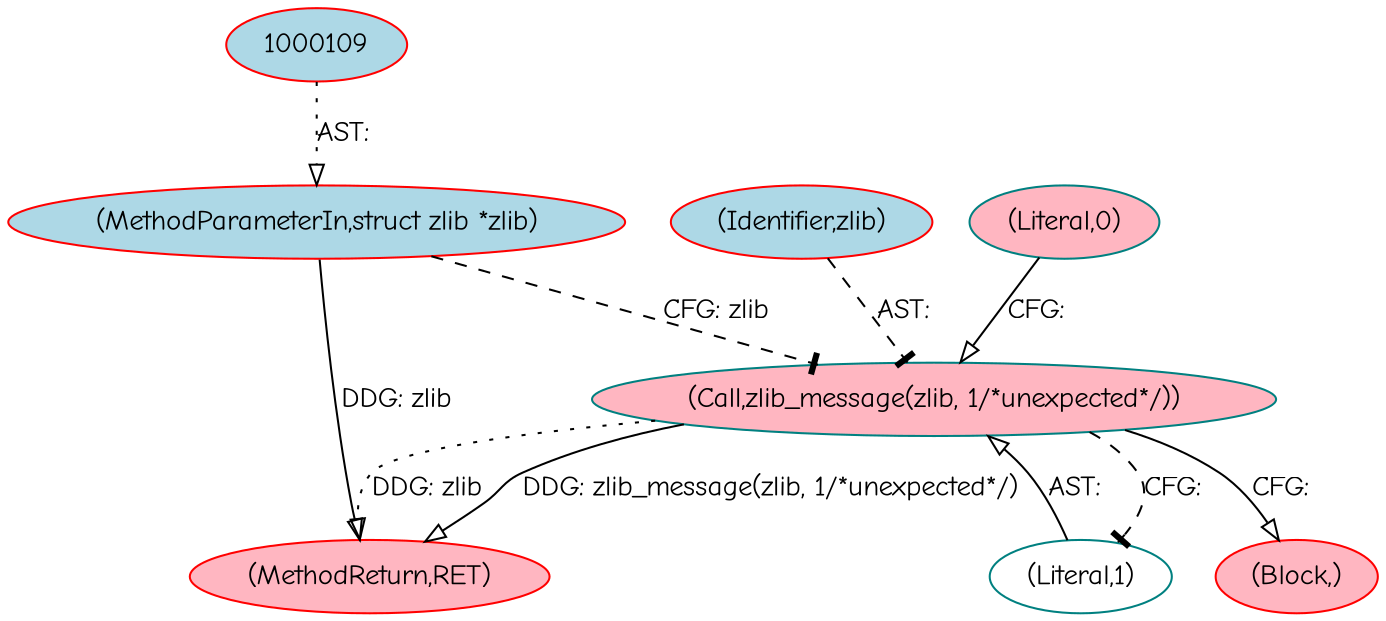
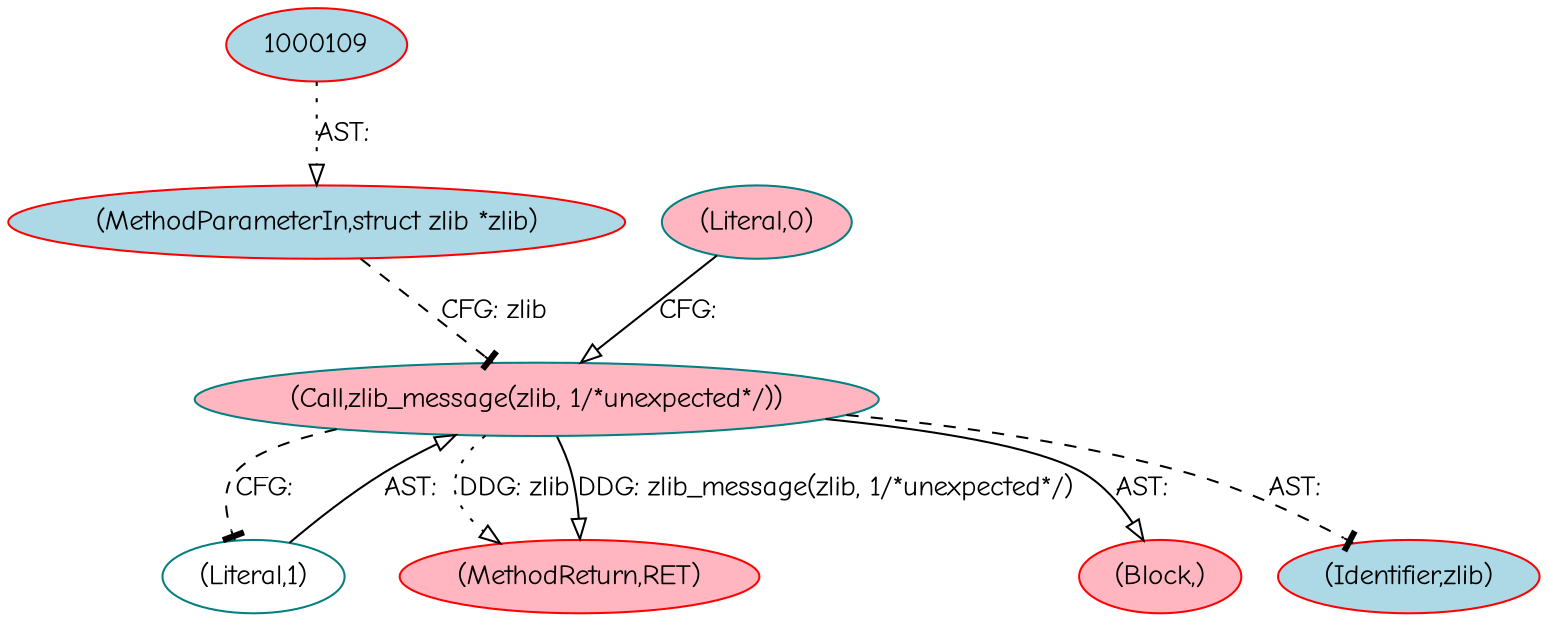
(865, 306) -> (1102, 452)
(334, 390) -> none
(1286, 488) -> (1147, 488)
